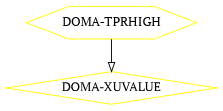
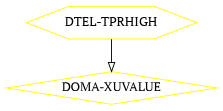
(112, 23) -> (112, 23)
